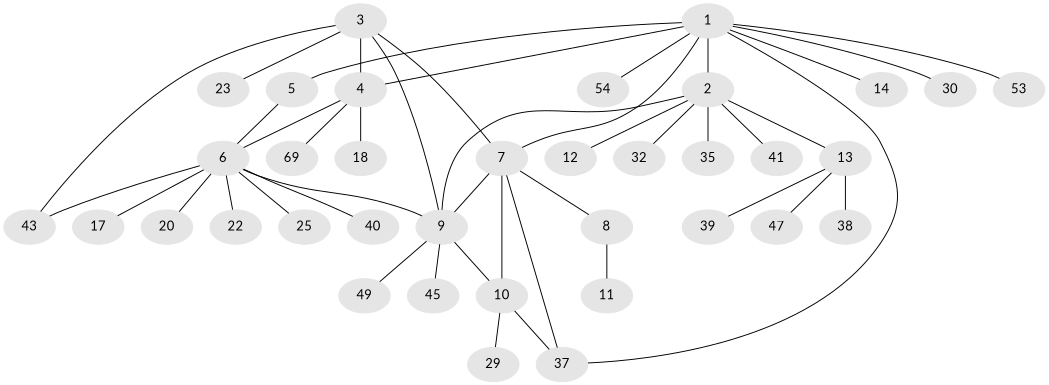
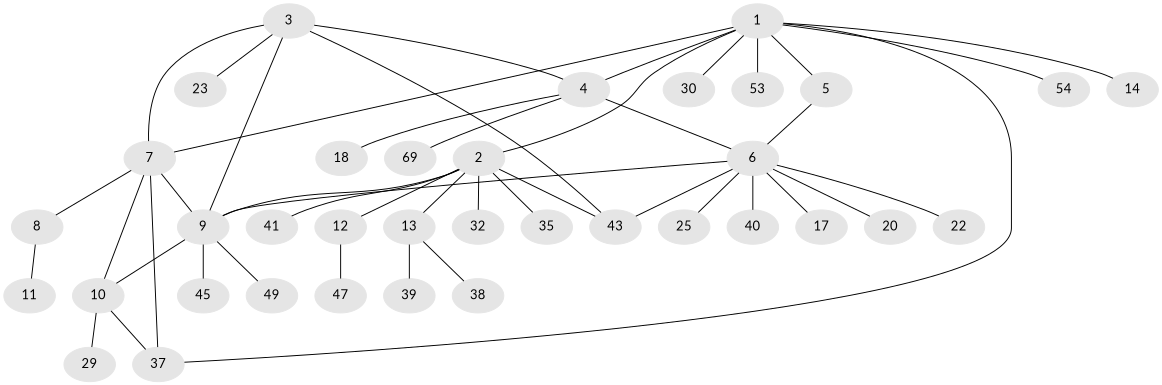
none -> (547, 193)
(811, 193) -> (341, 262)
